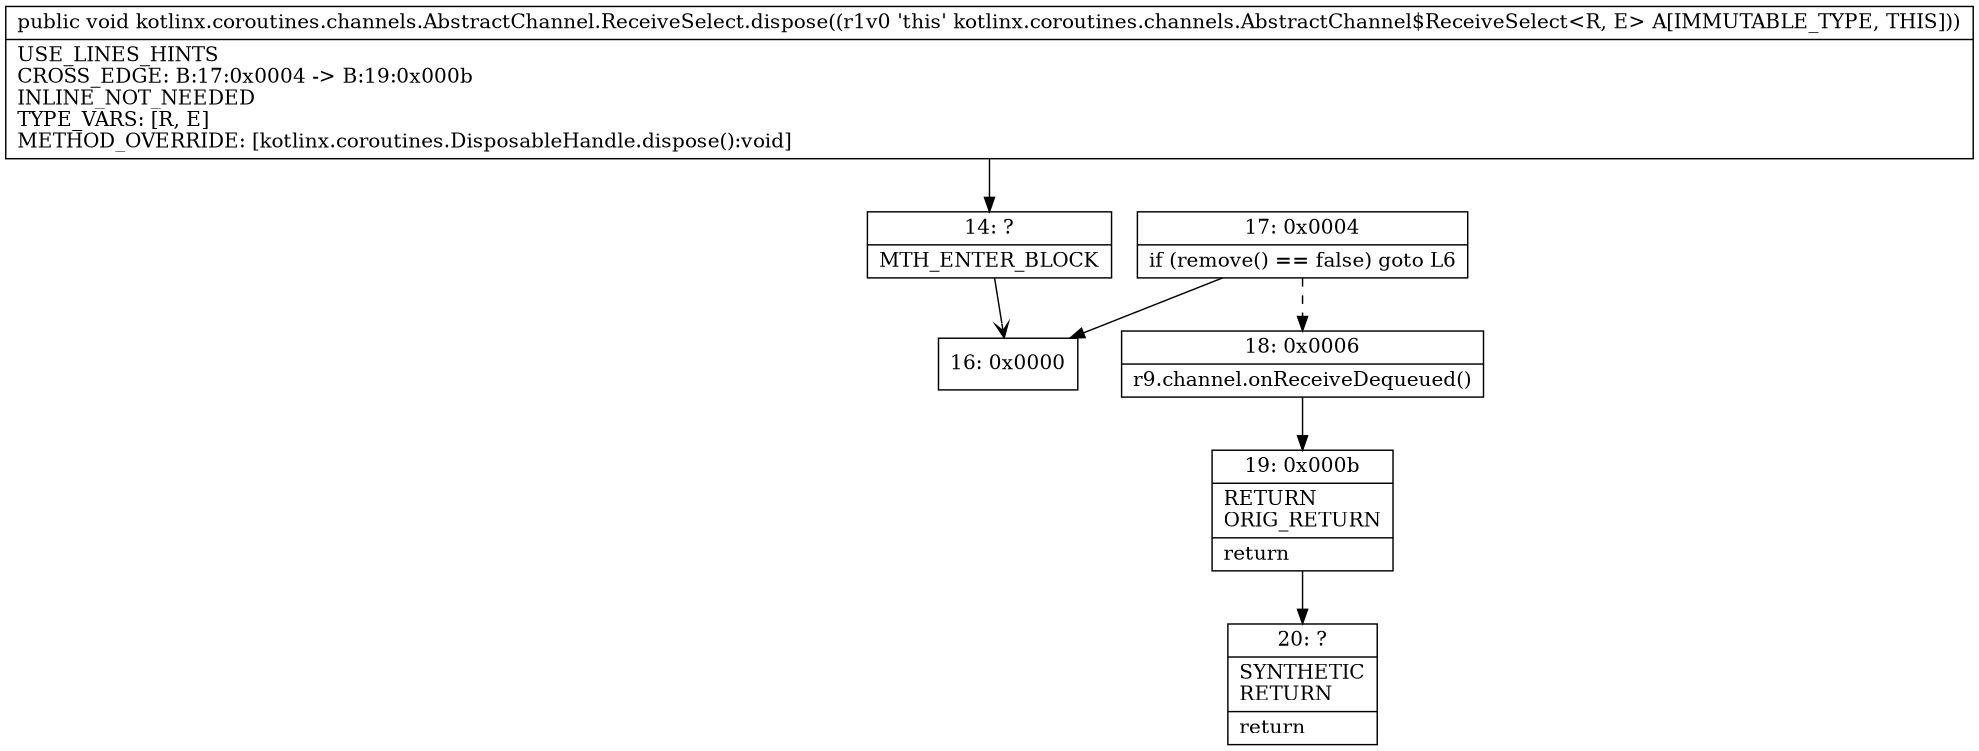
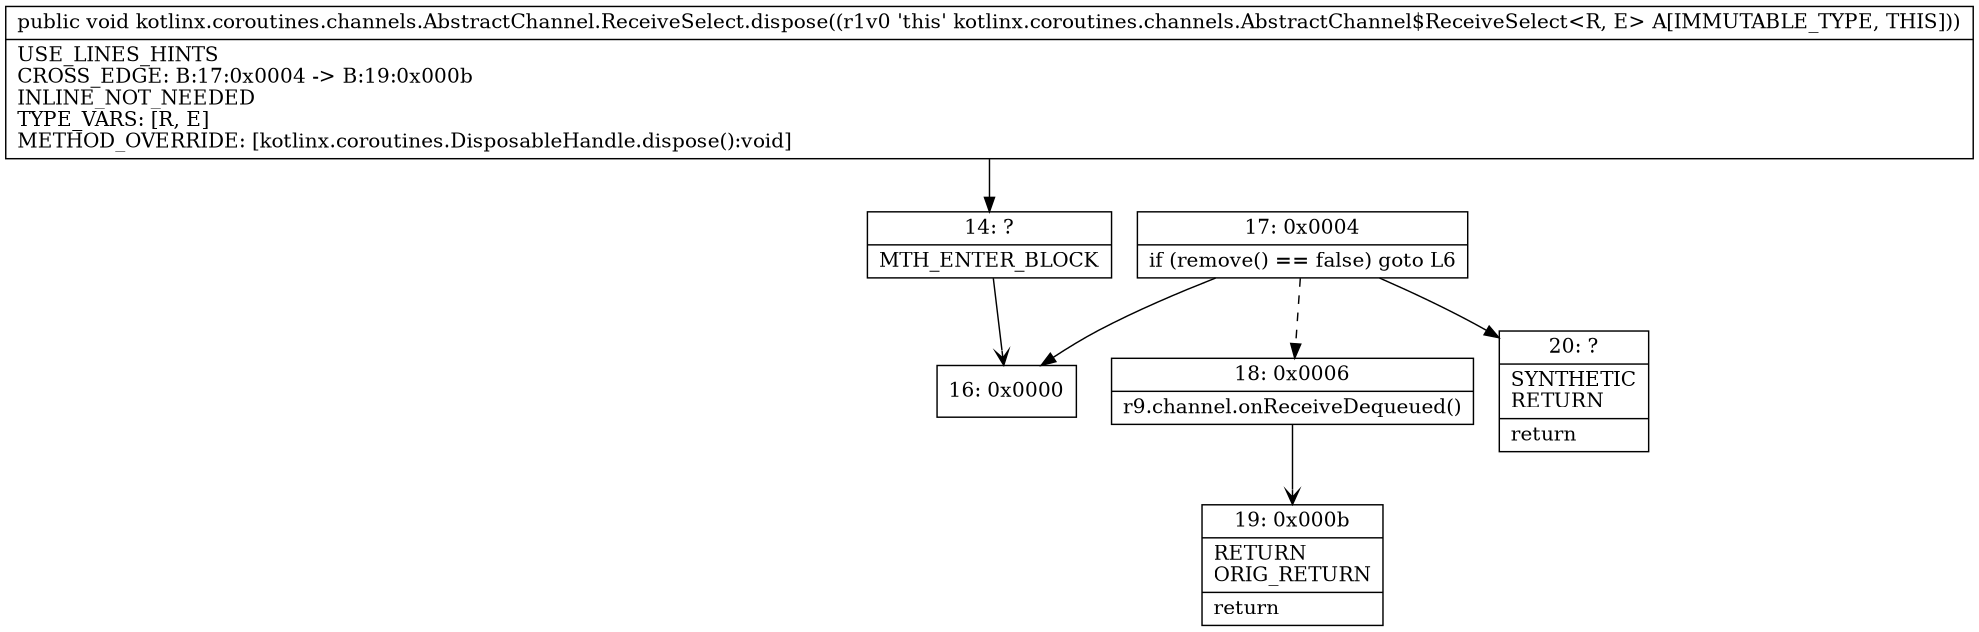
(1303, 416) -> (1292, 457)
(1303, 590) -> (1434, 303)
